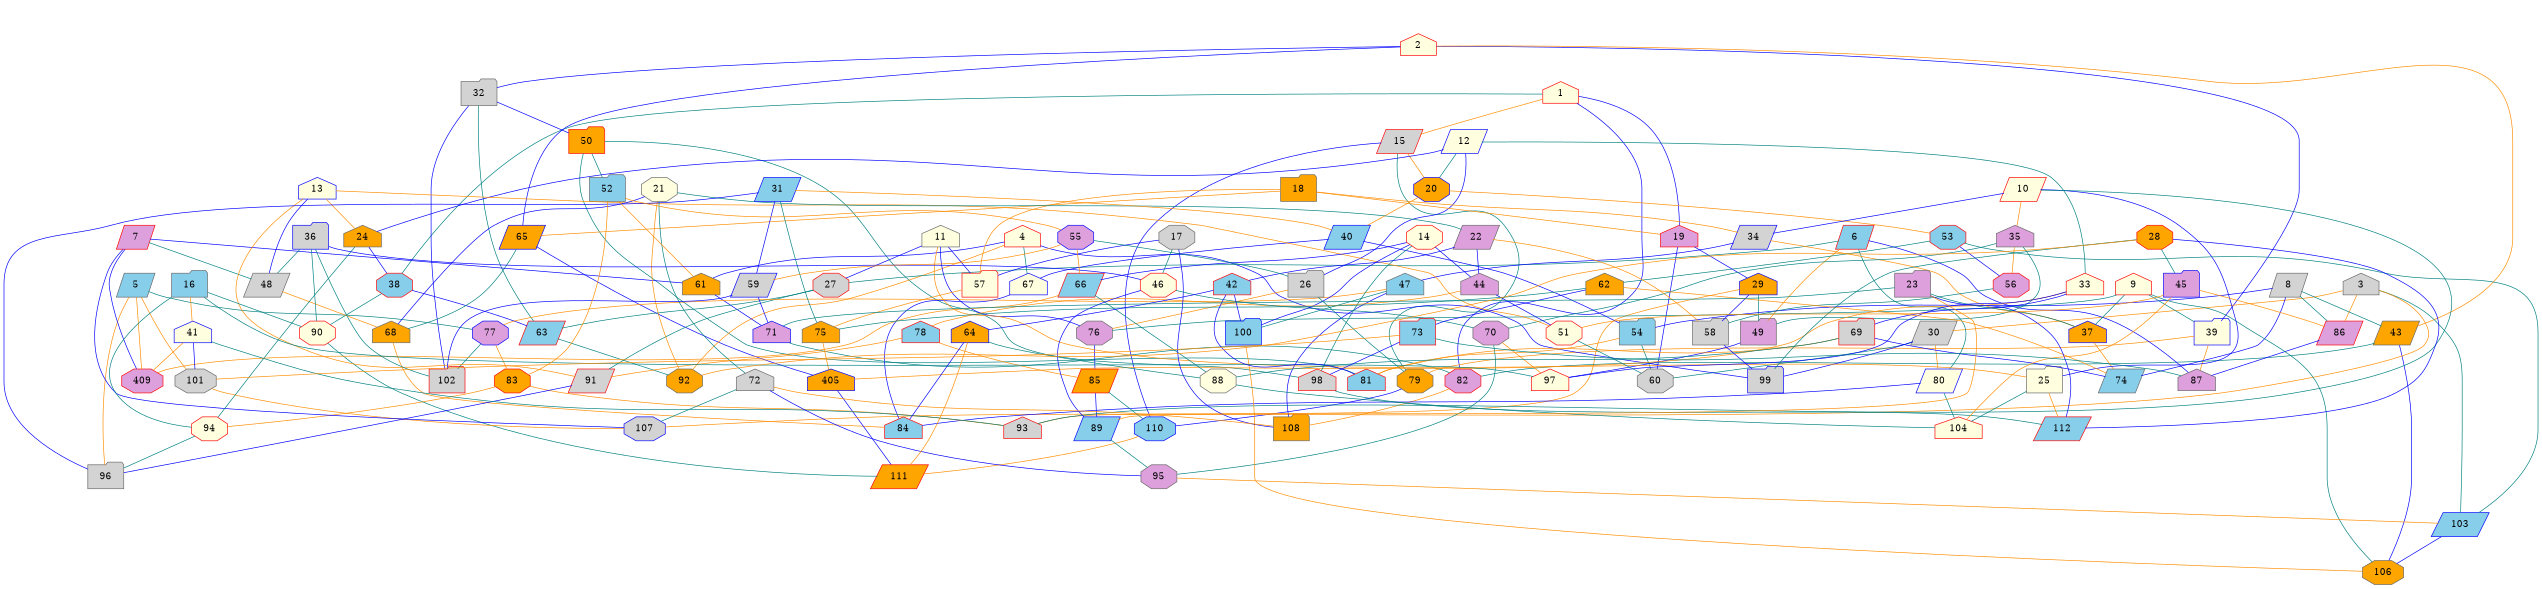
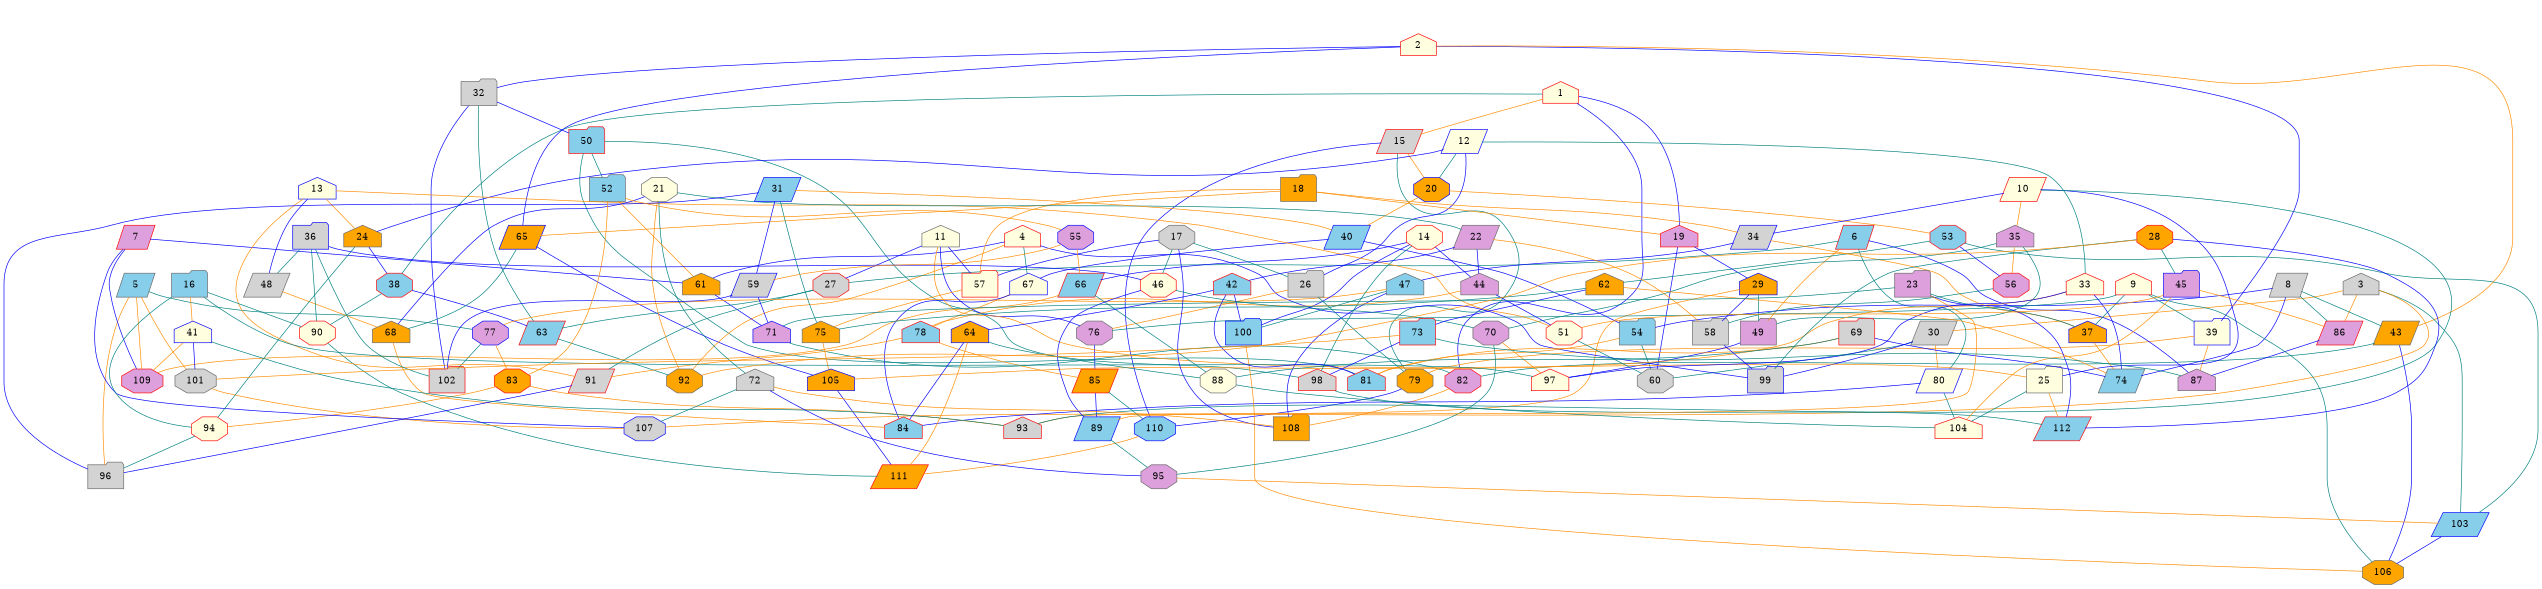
(587, 141) -> (587, 141)
(1157, 250) -> (1236, 258)
(200, 261) -> none
(1970, 309) -> (2115, 329)
none -> (971, 310)
(142, 381) -> (142, 381)
(831, 381) -> (831, 381)
